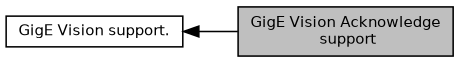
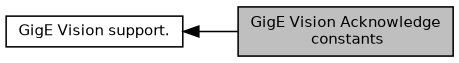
(346, 31) -> (346, 31)
